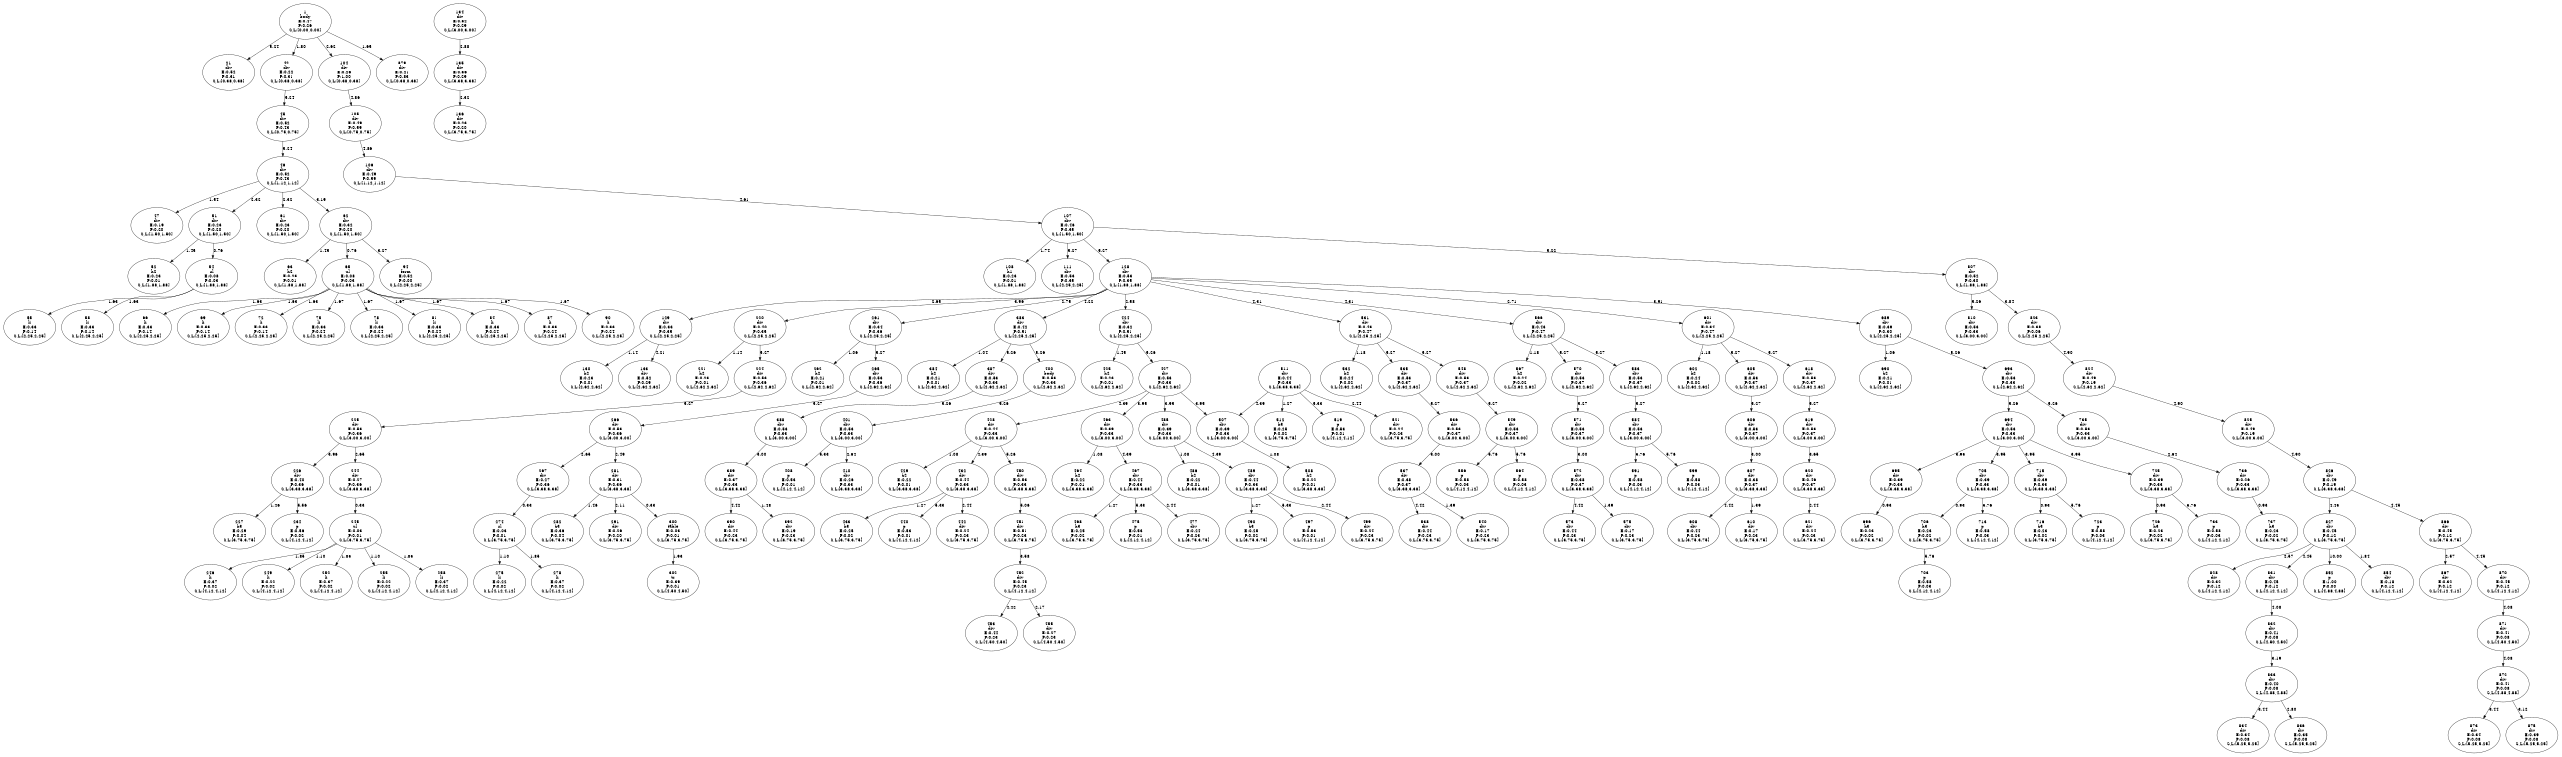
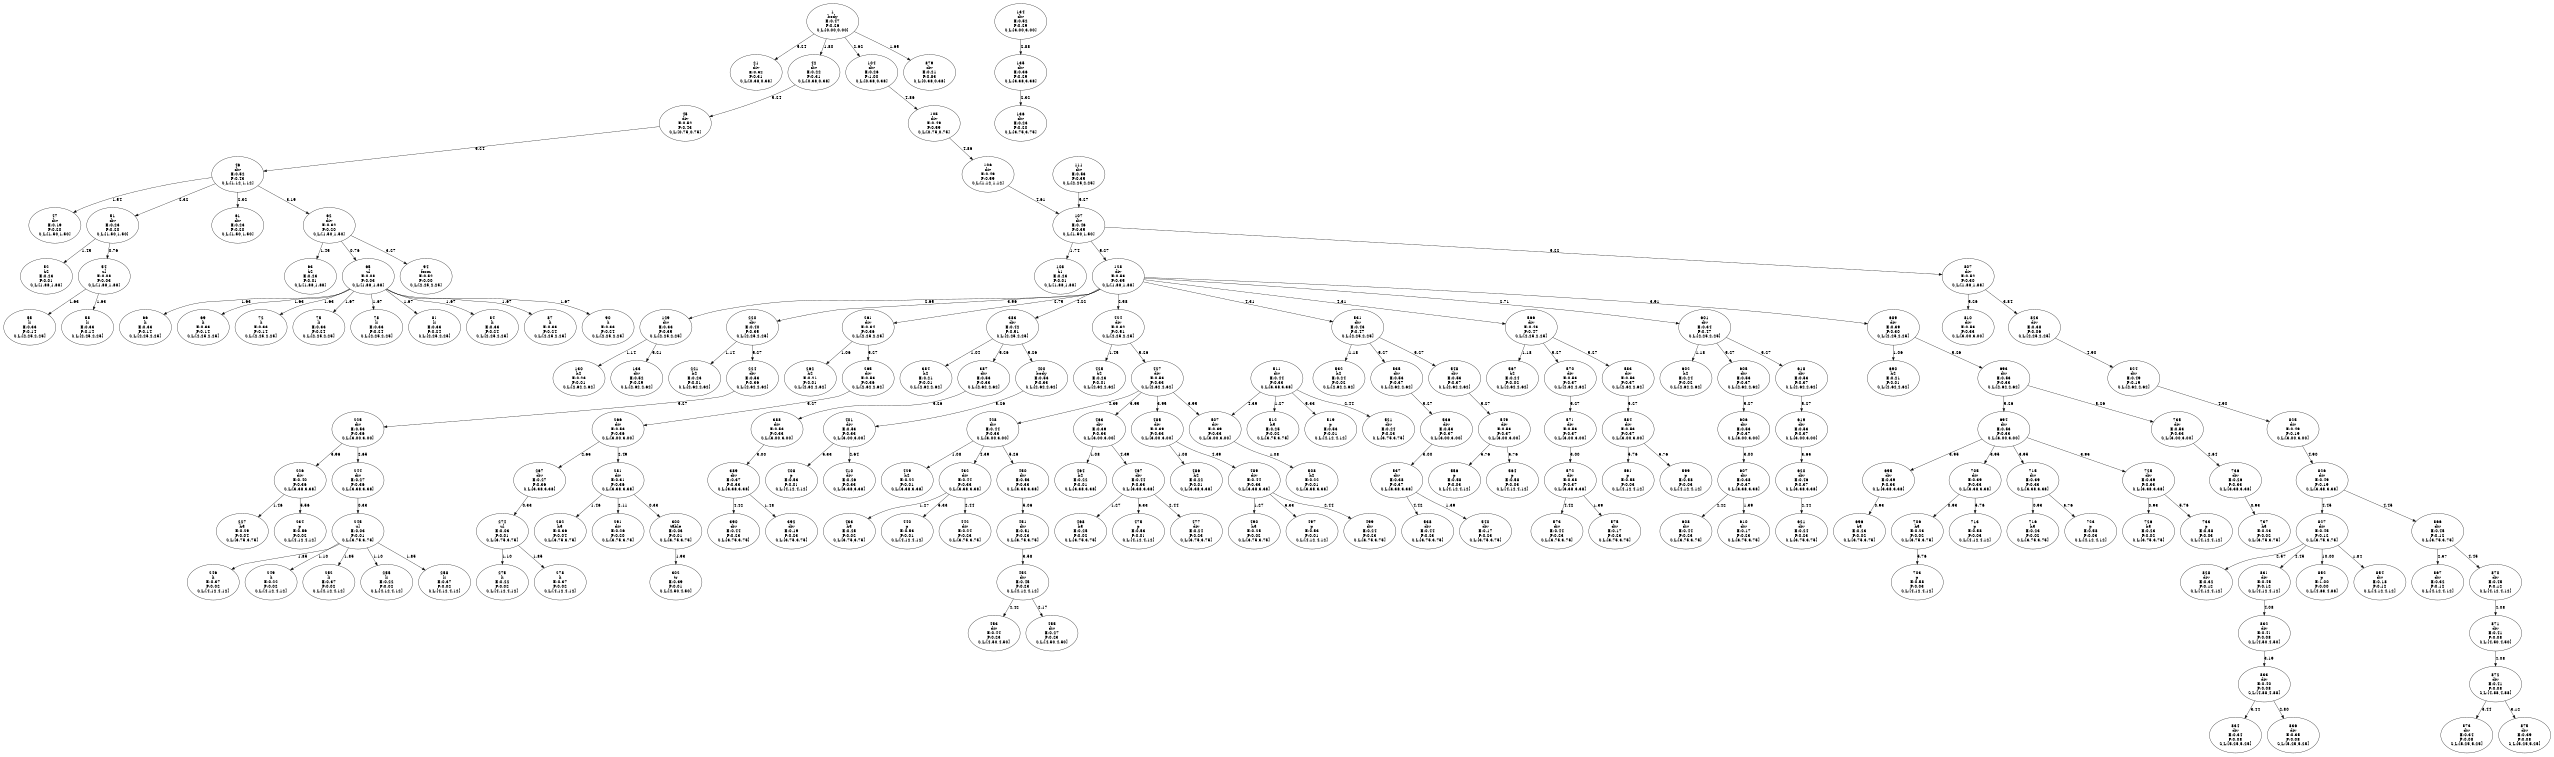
(1068, 249) -> (1079, 198)
(660, 353) -> (657, 353)
